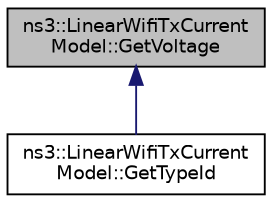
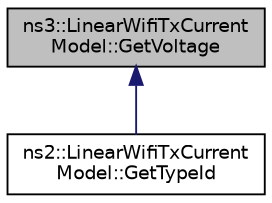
(136, 164) -> (136, 164)
